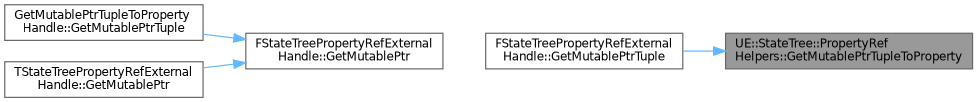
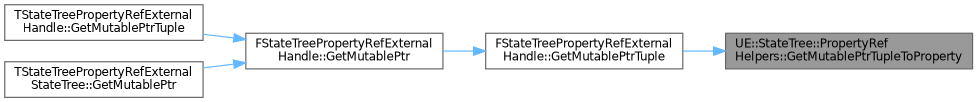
(104, 23) -> (104, 23)
none -> (458, 51)
(104, 80) -> (104, 80)
